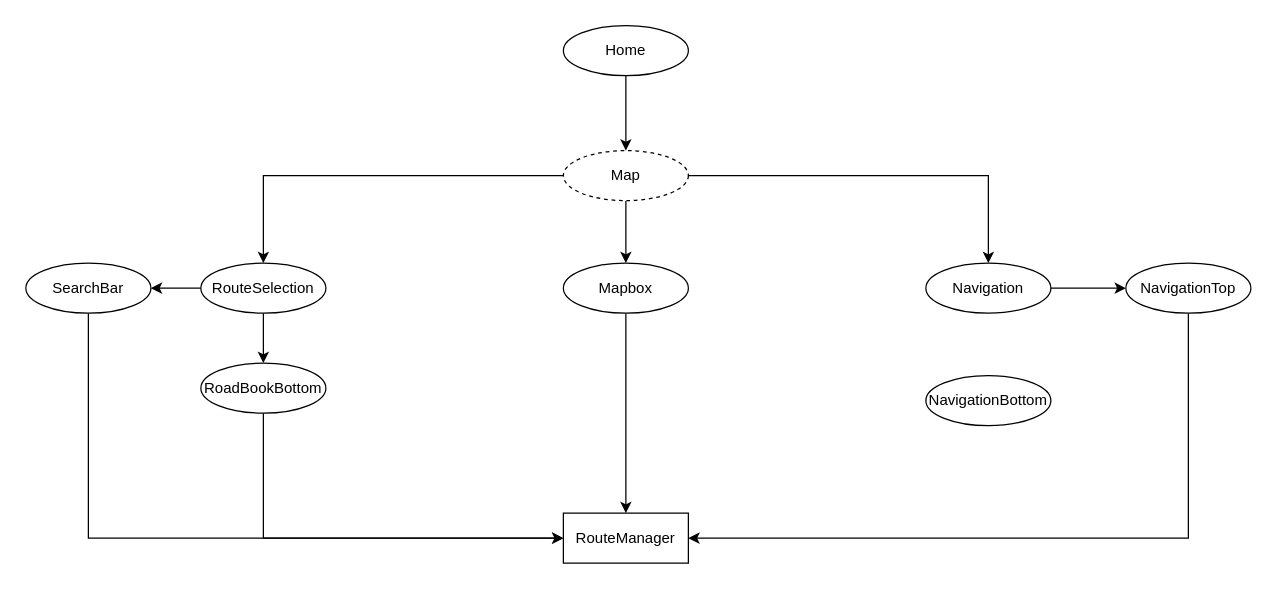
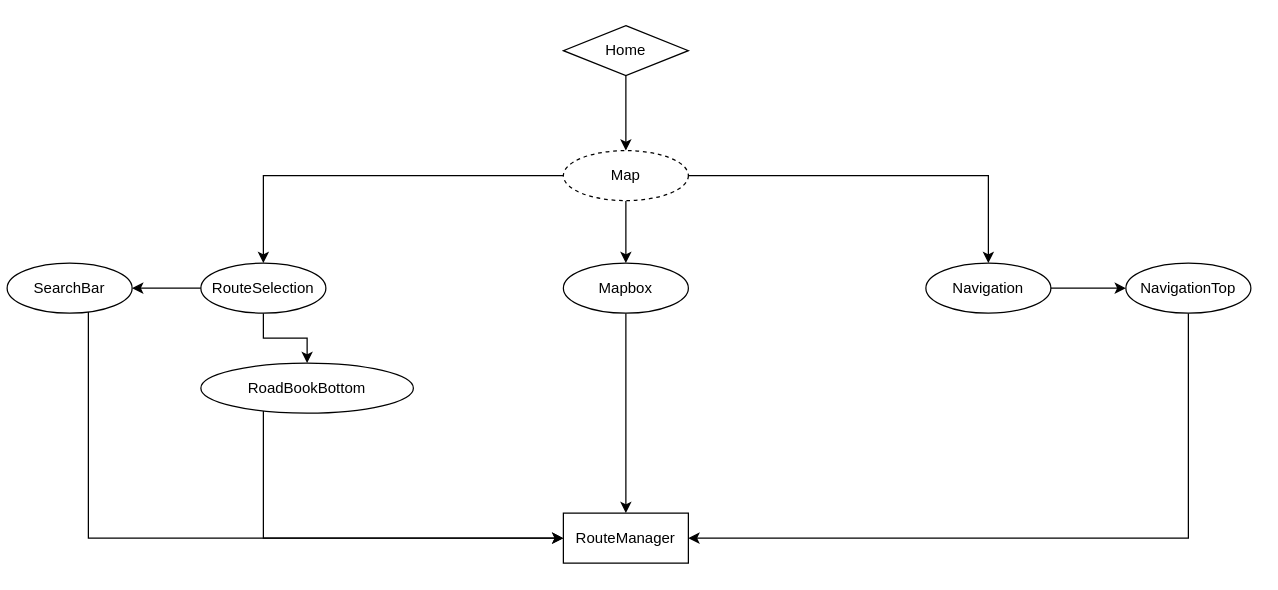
(626, 51) -> (626, 51)
(88, 288) -> (69, 288)
(263, 388) -> (307, 388)
(988, 401) -> none
